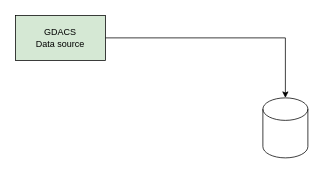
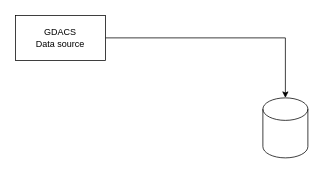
(60, 38) -> (60, 38)
